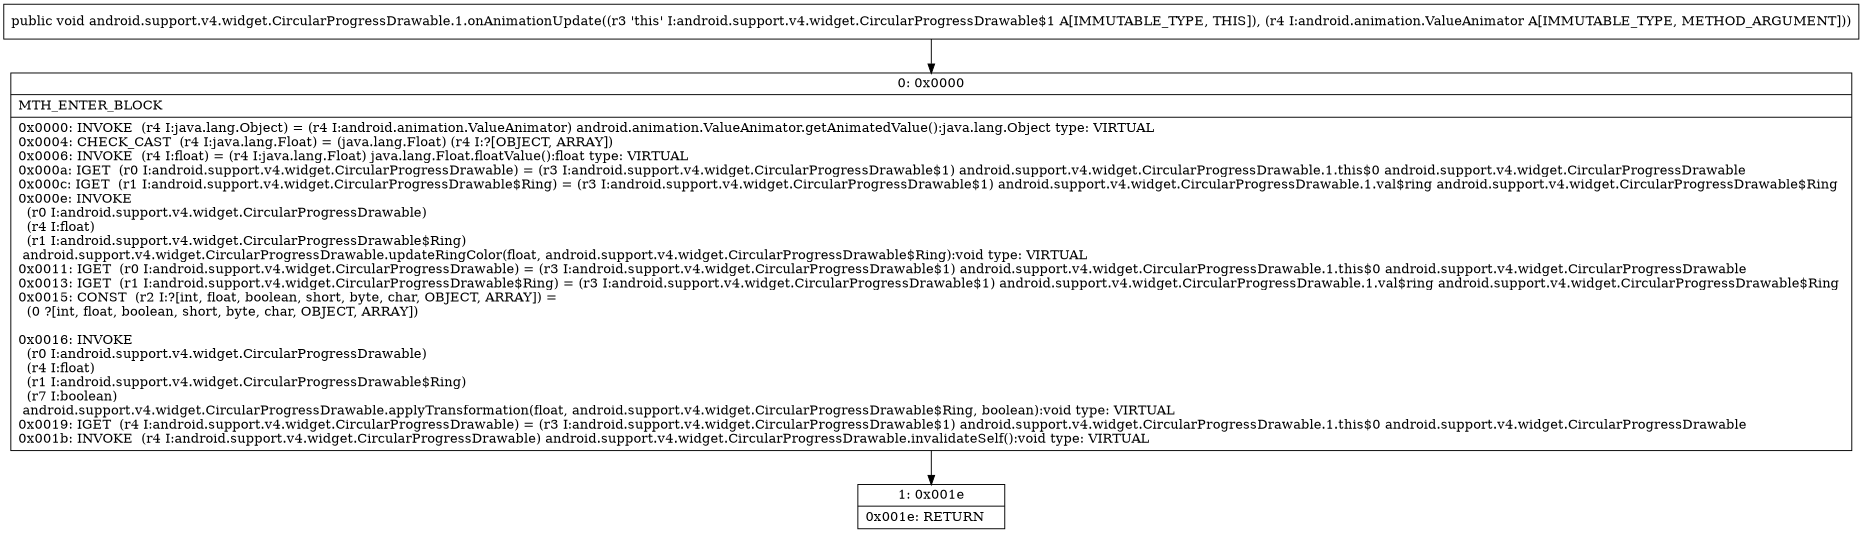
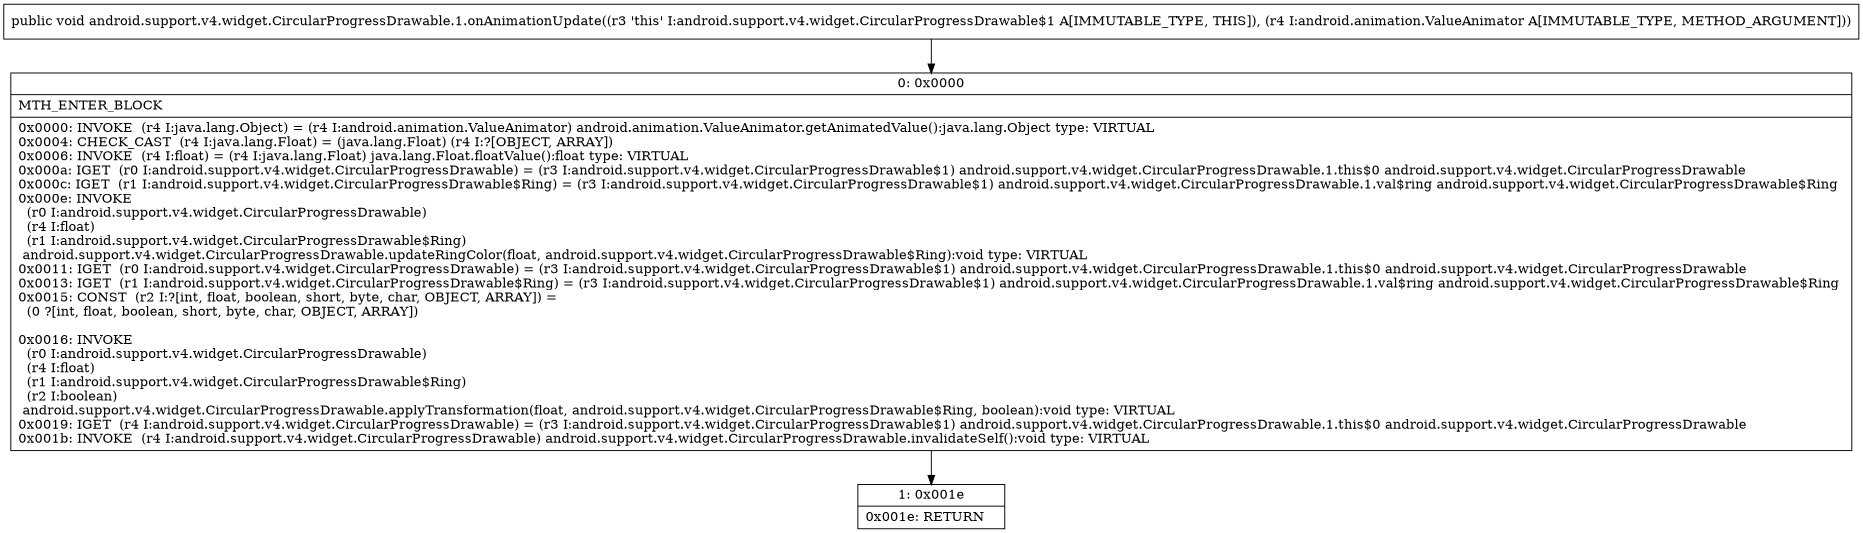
(68, 396) -> (68, 396)
